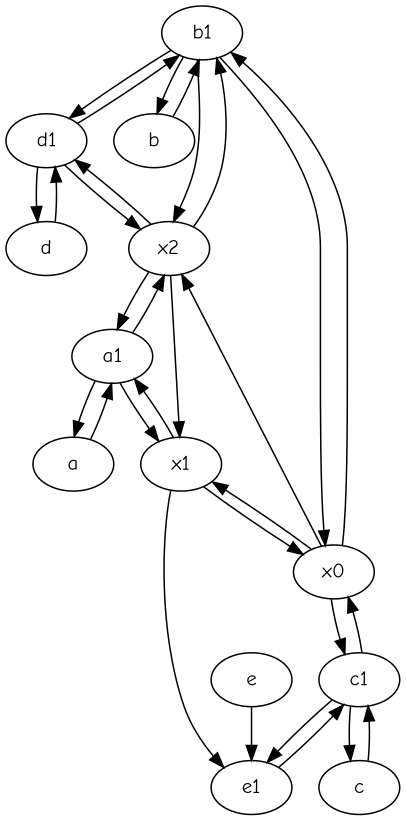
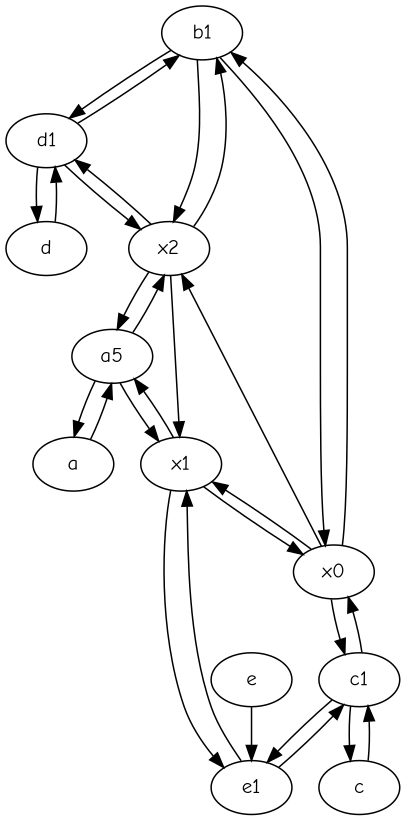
(154, 141) -> none
(112, 356) -> (112, 356)
none -> (195, 638)
